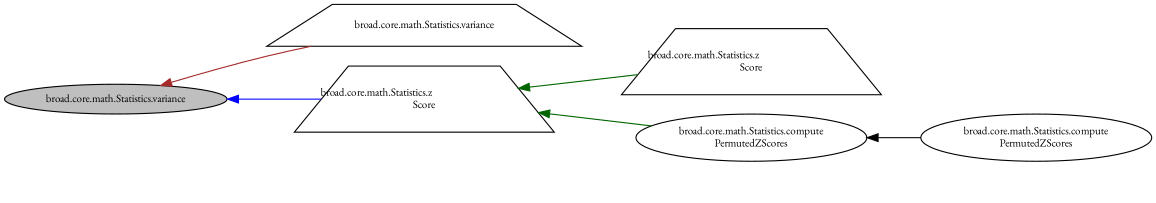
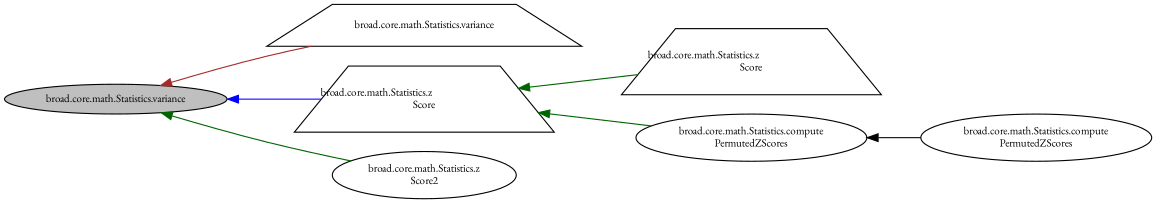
none -> (424, 175)
